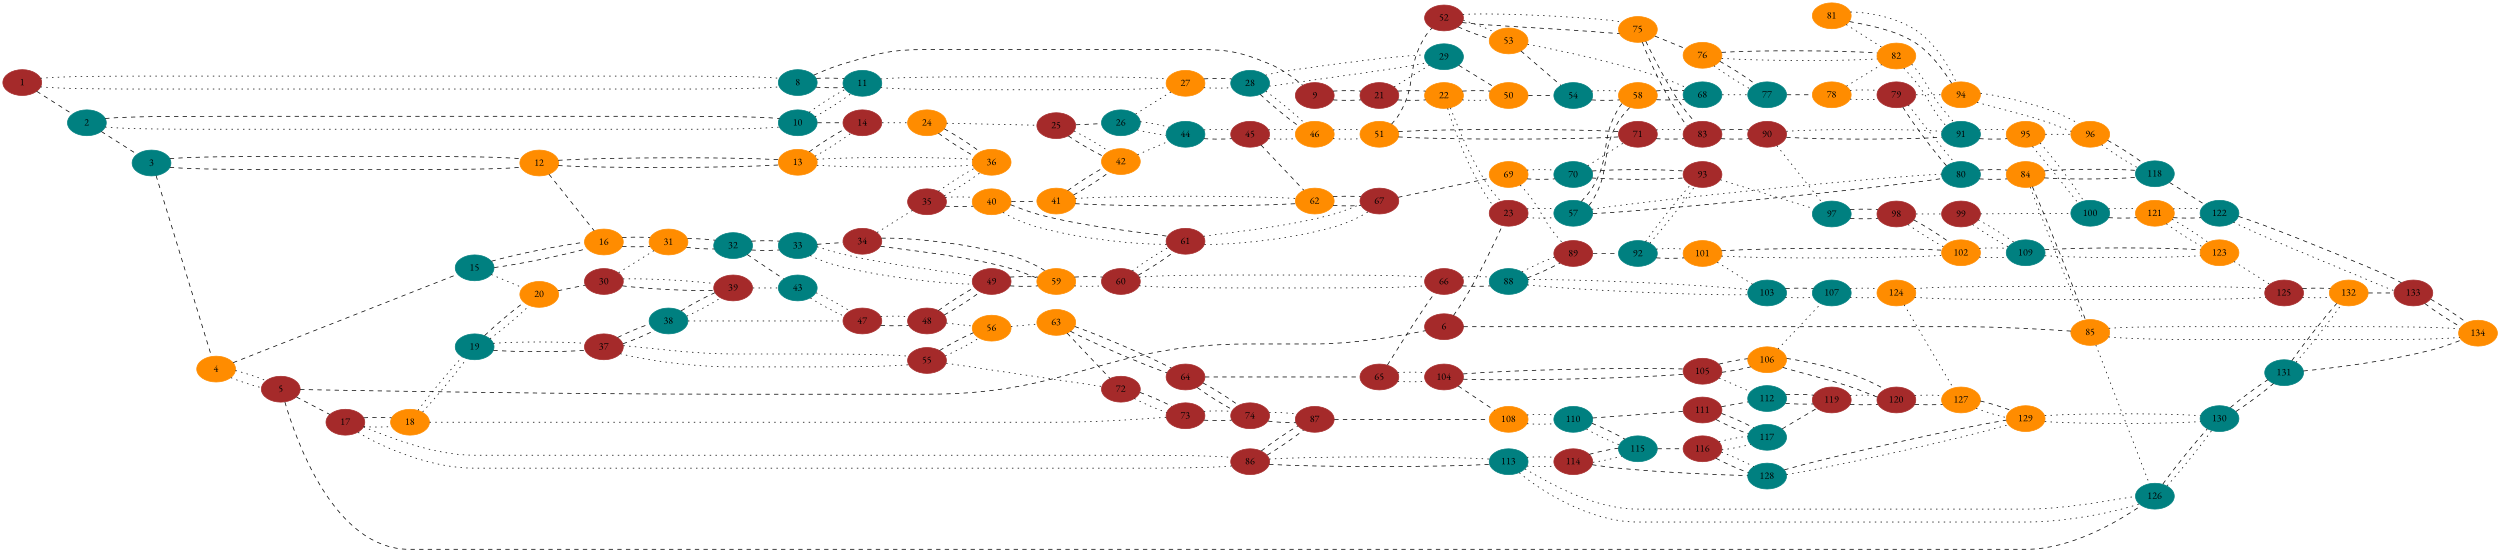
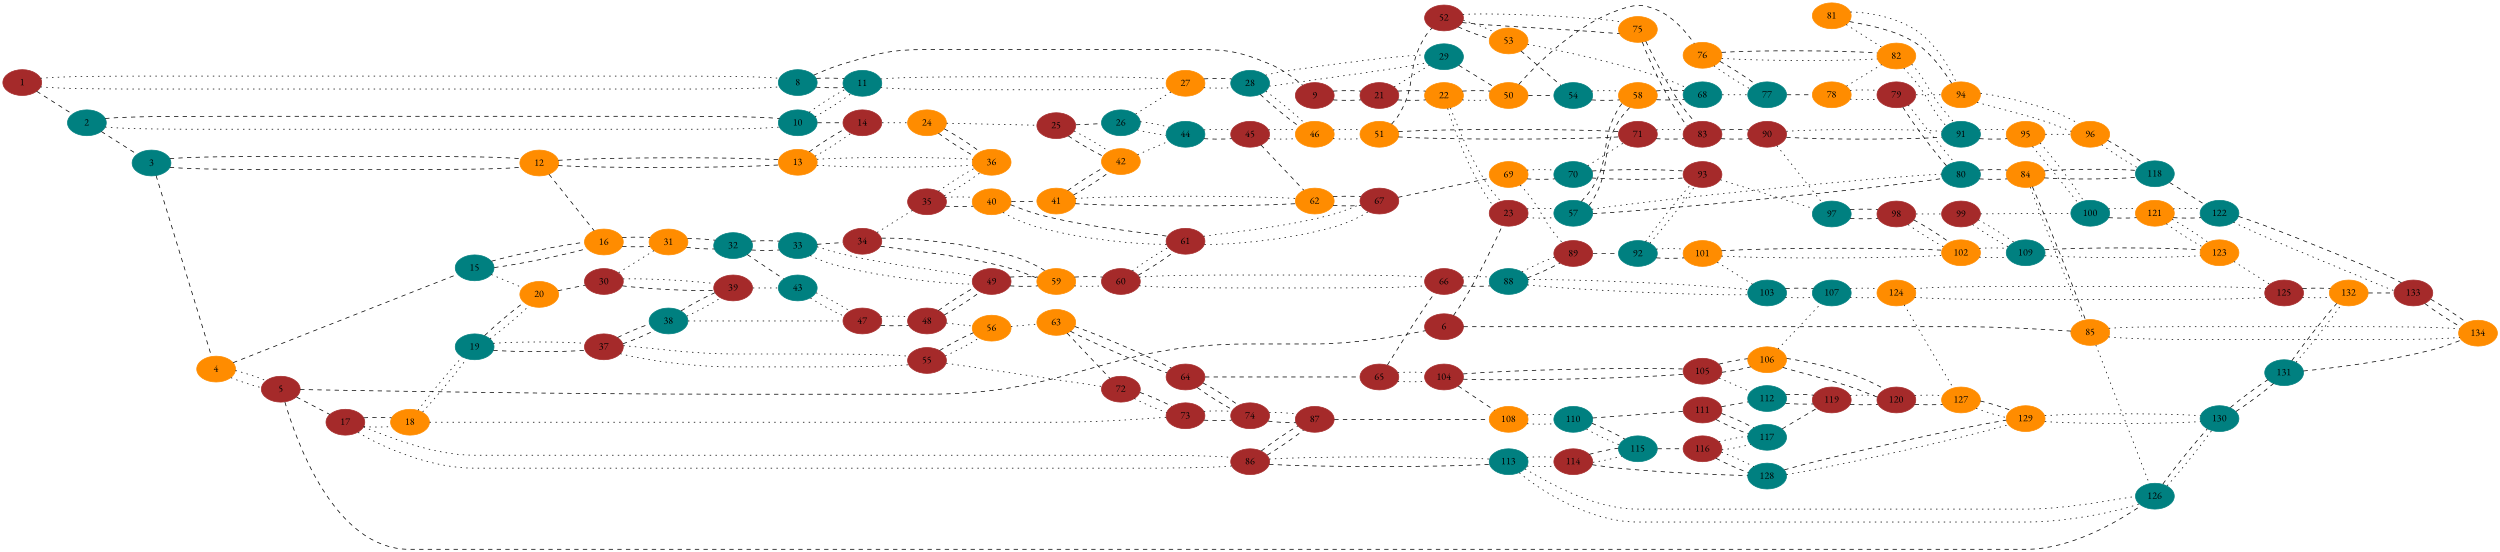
(1670, 42) -> (1607, 15)
